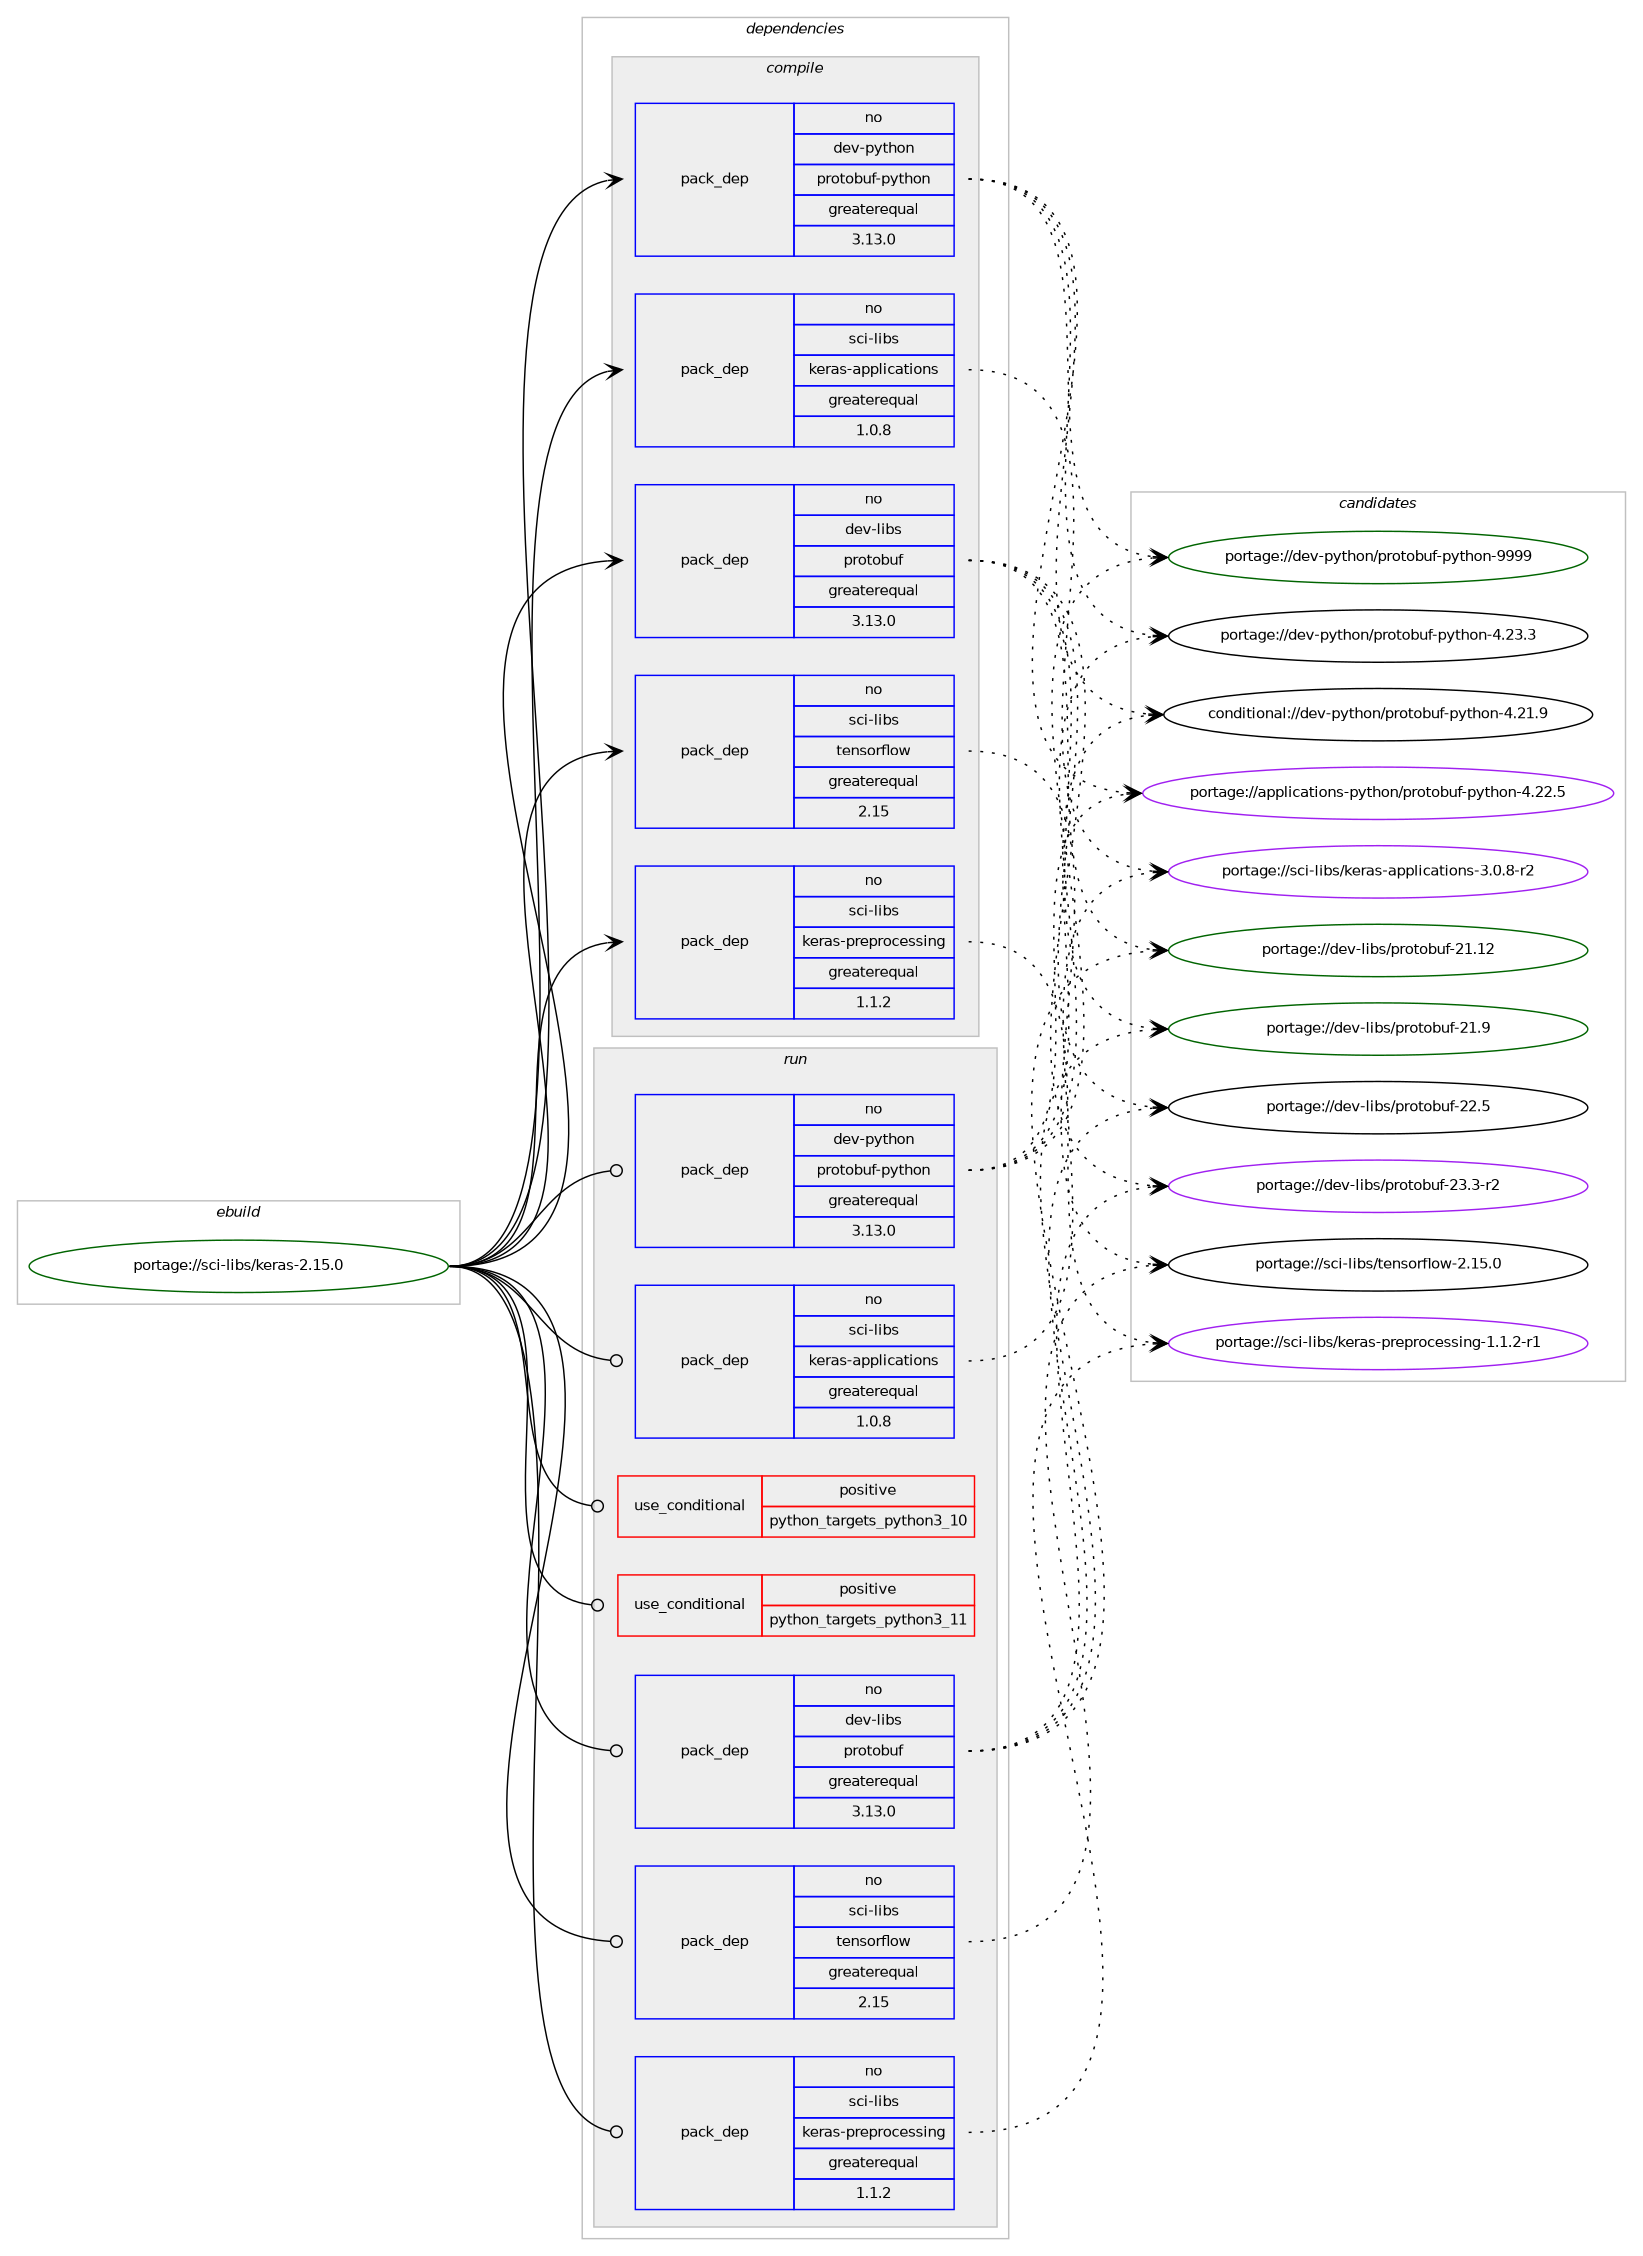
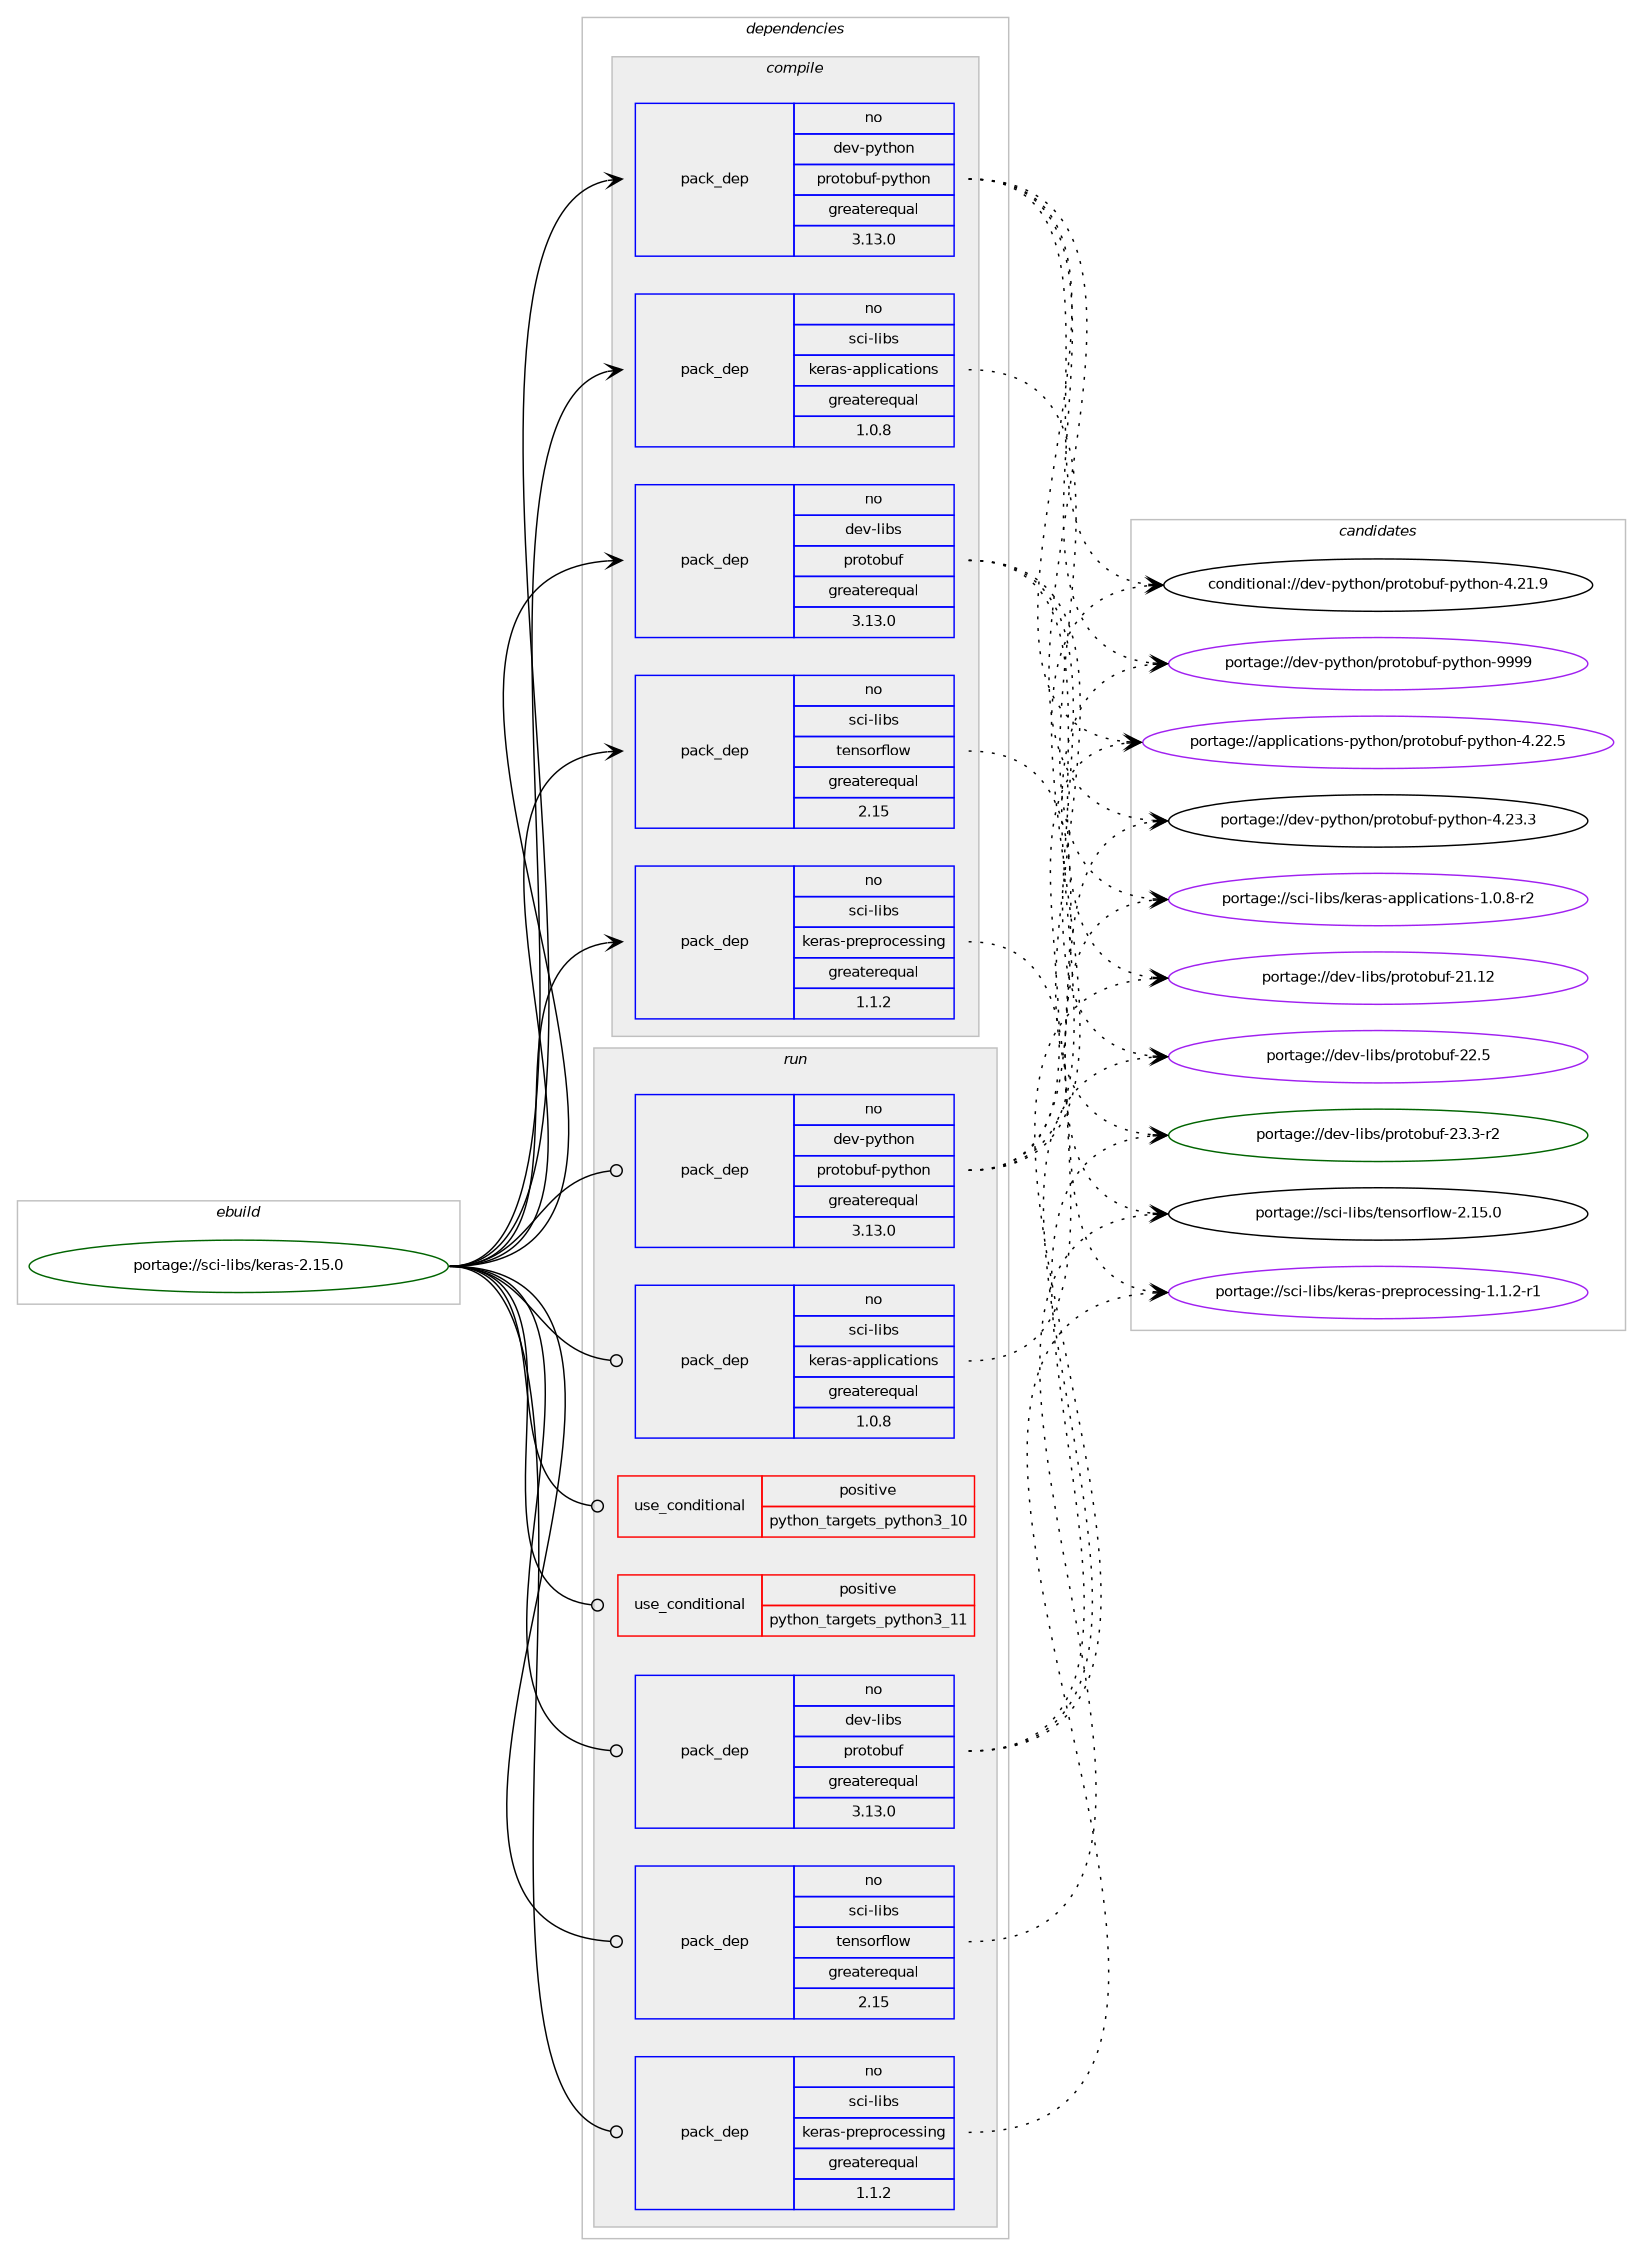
(1378, 557) -> (1378, 664)
(1378, 872) -> (1378, 900)
(1378, 950) -> (1378, 978)
(1378, 1029) -> none
(1378, 1108) -> (1378, 1057)
(1378, 1186) -> (1378, 1135)
